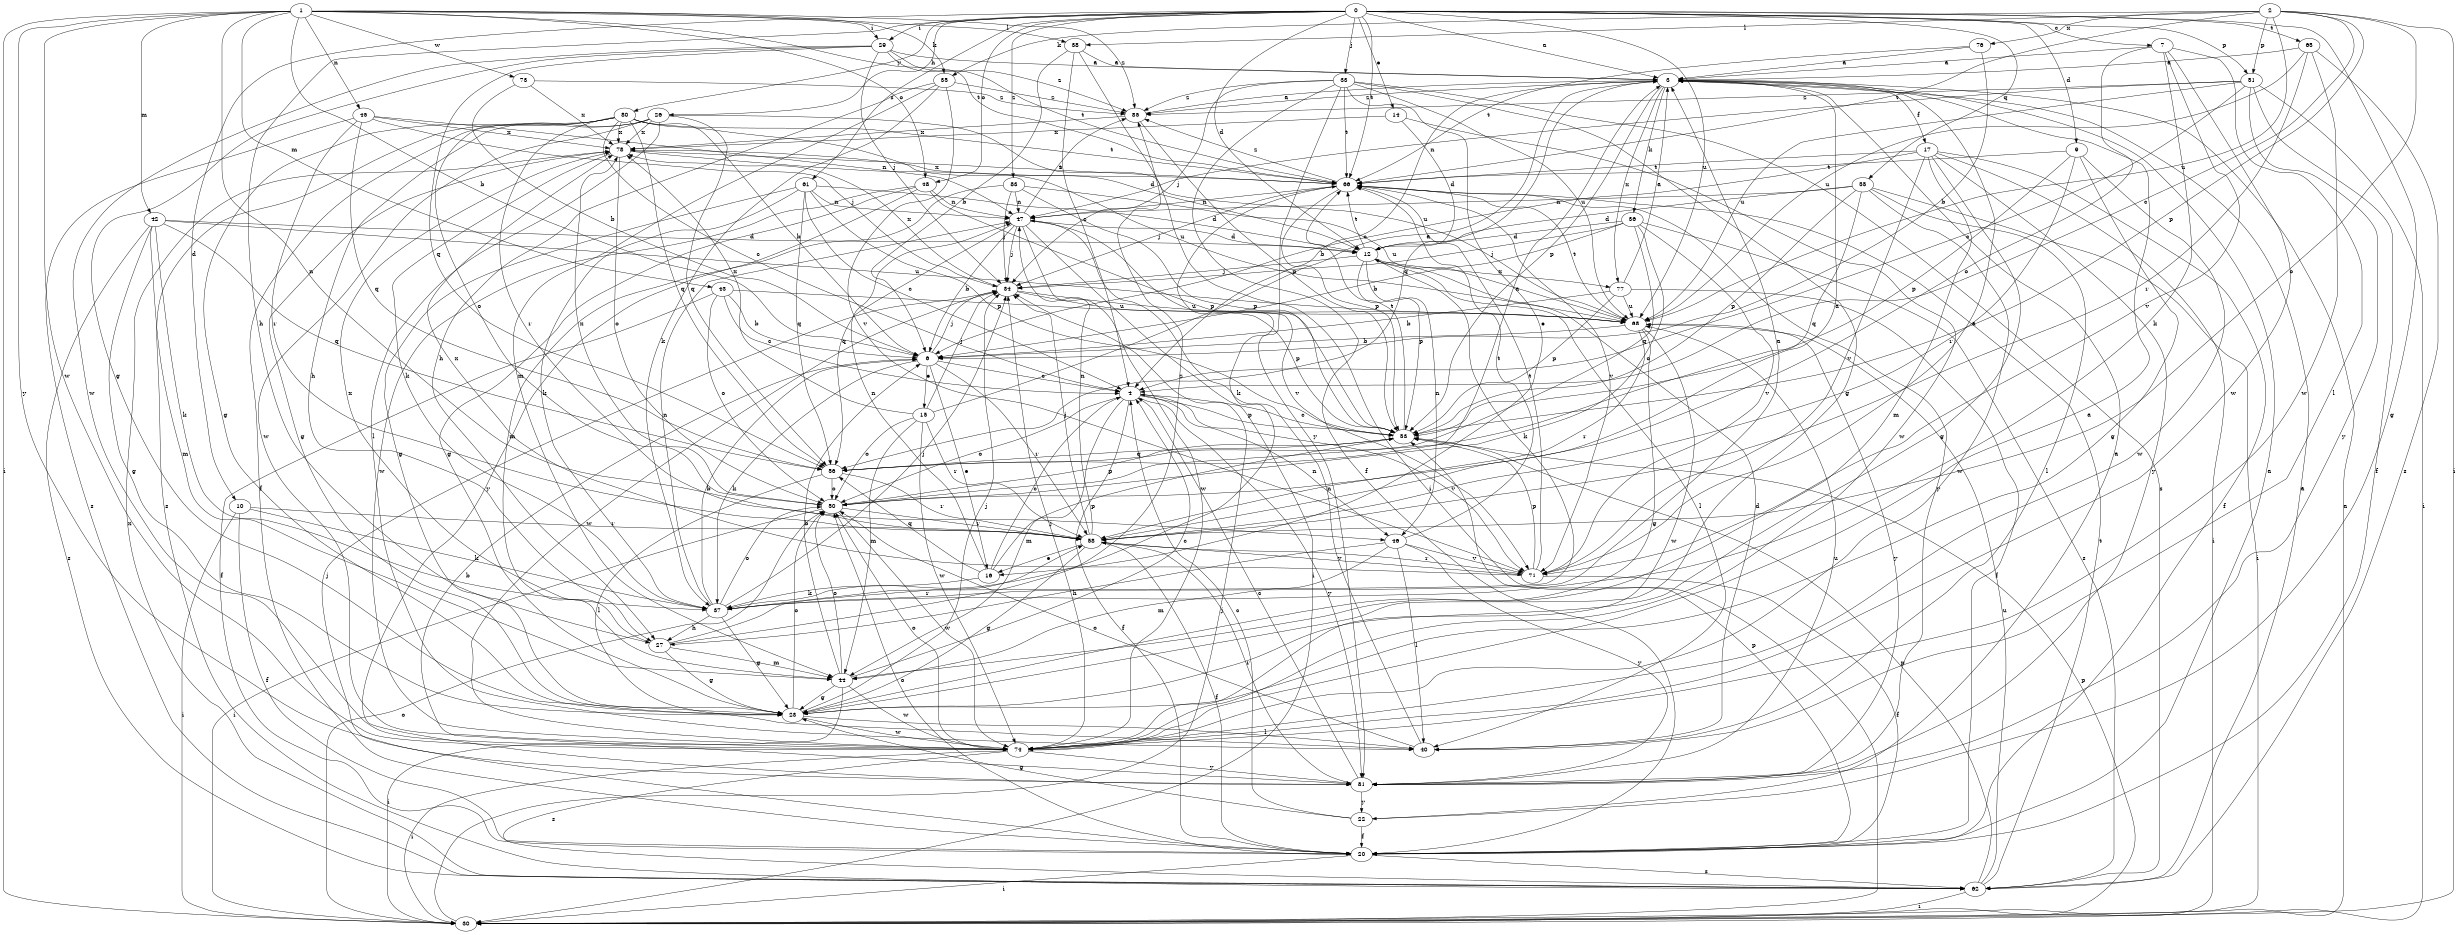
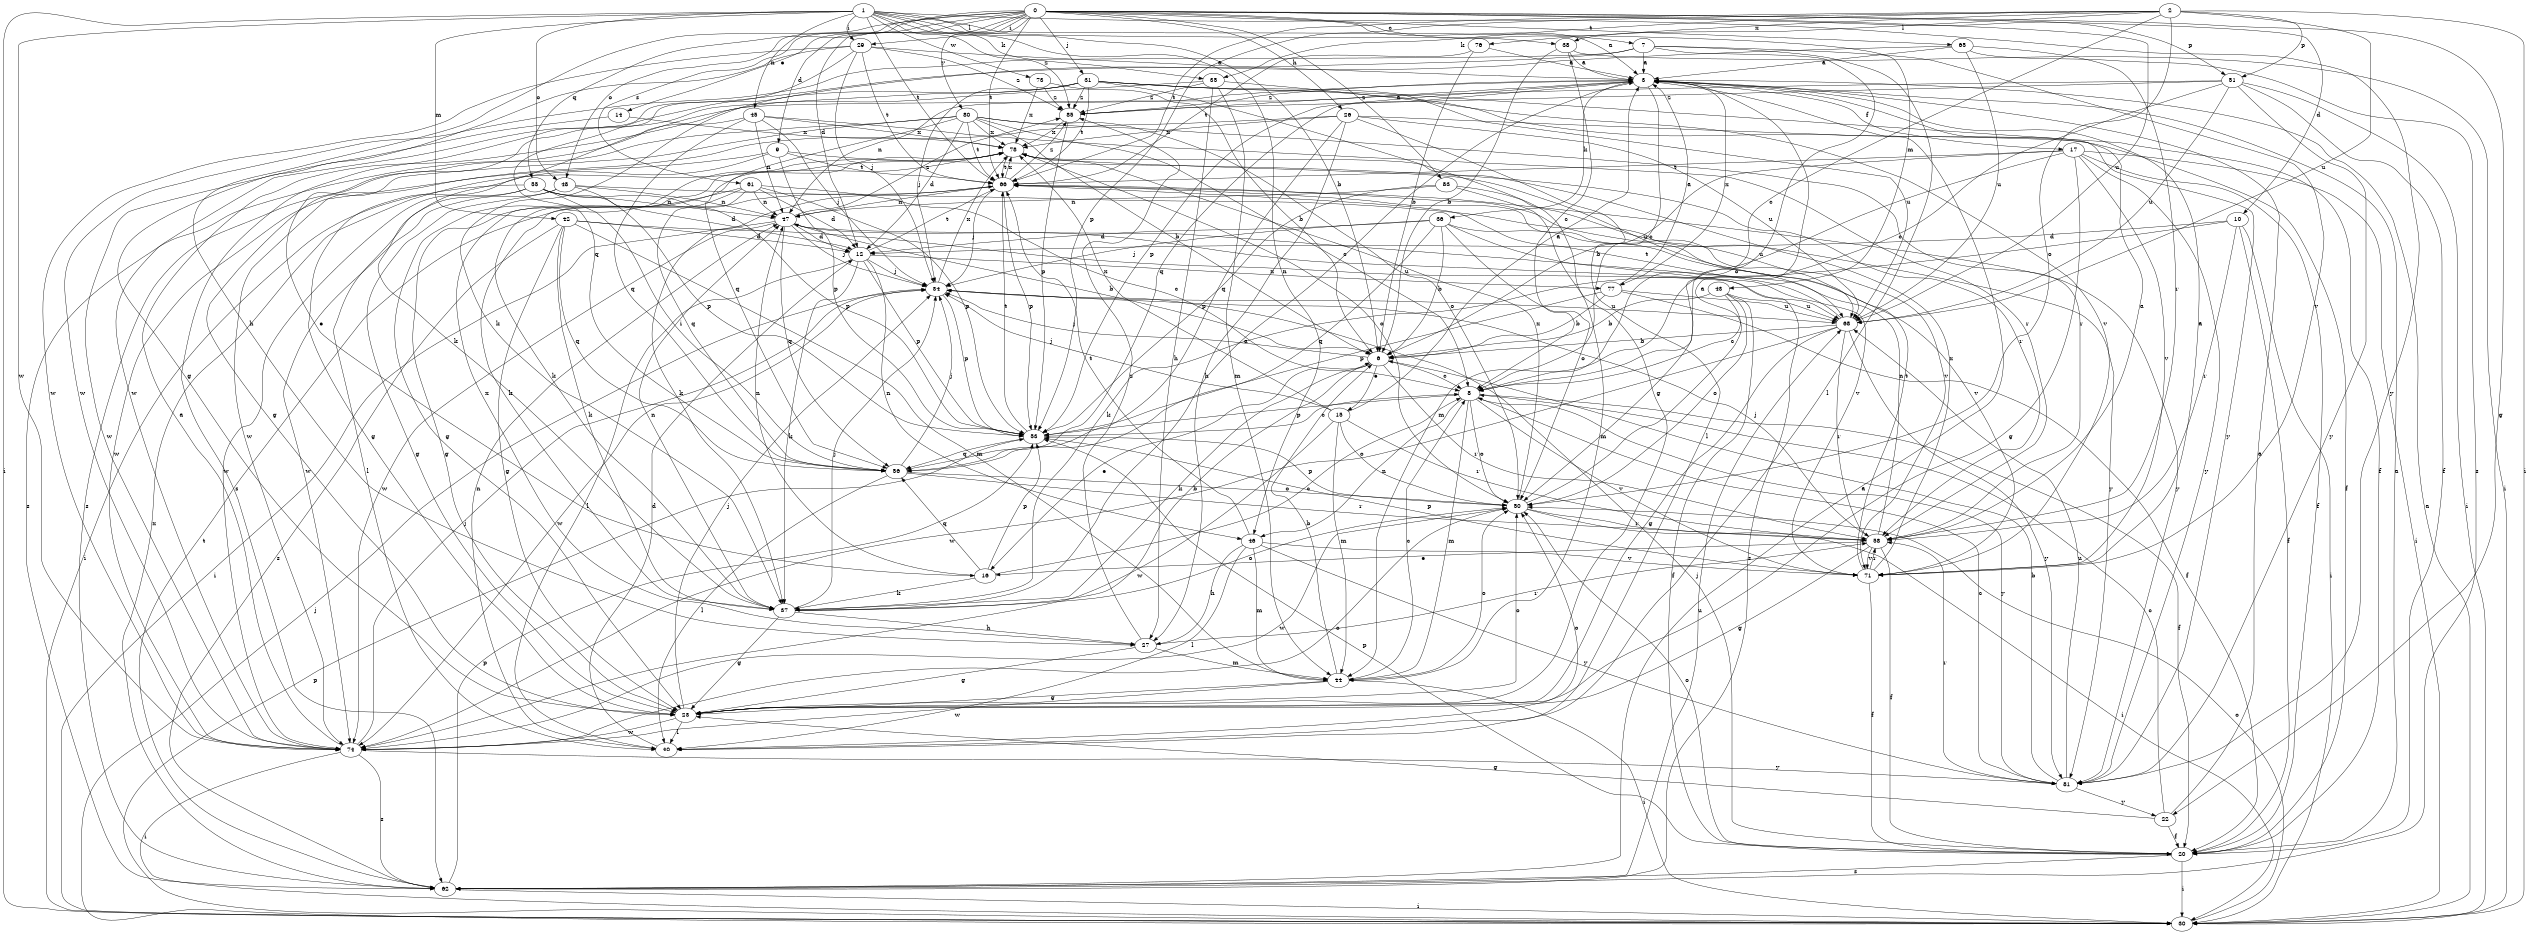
(1344, 80) -> (1088, 80)
(1454, 212) -> (1585, 247)
(1004, 245) -> (945, 392)
(1814, 324) -> (681, 324)
(1130, 394) -> (1469, 394)
(1976, 466) -> (1986, 394)
(1196, 518) -> (660, 298)
